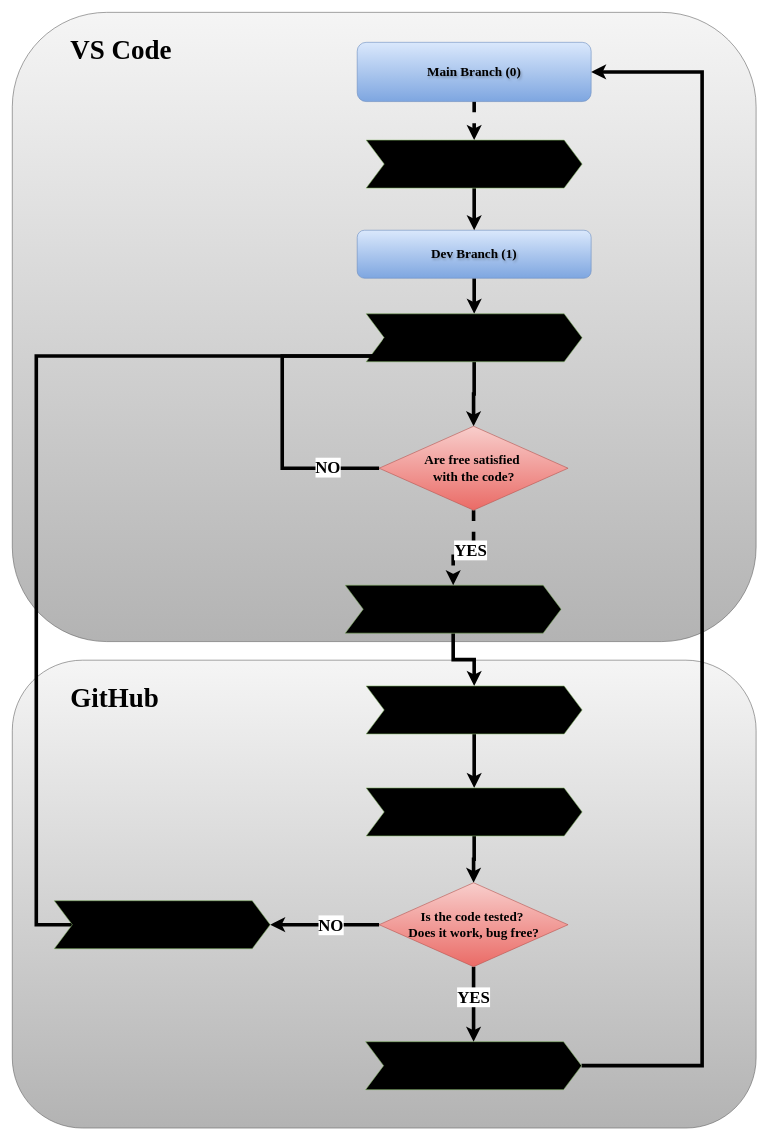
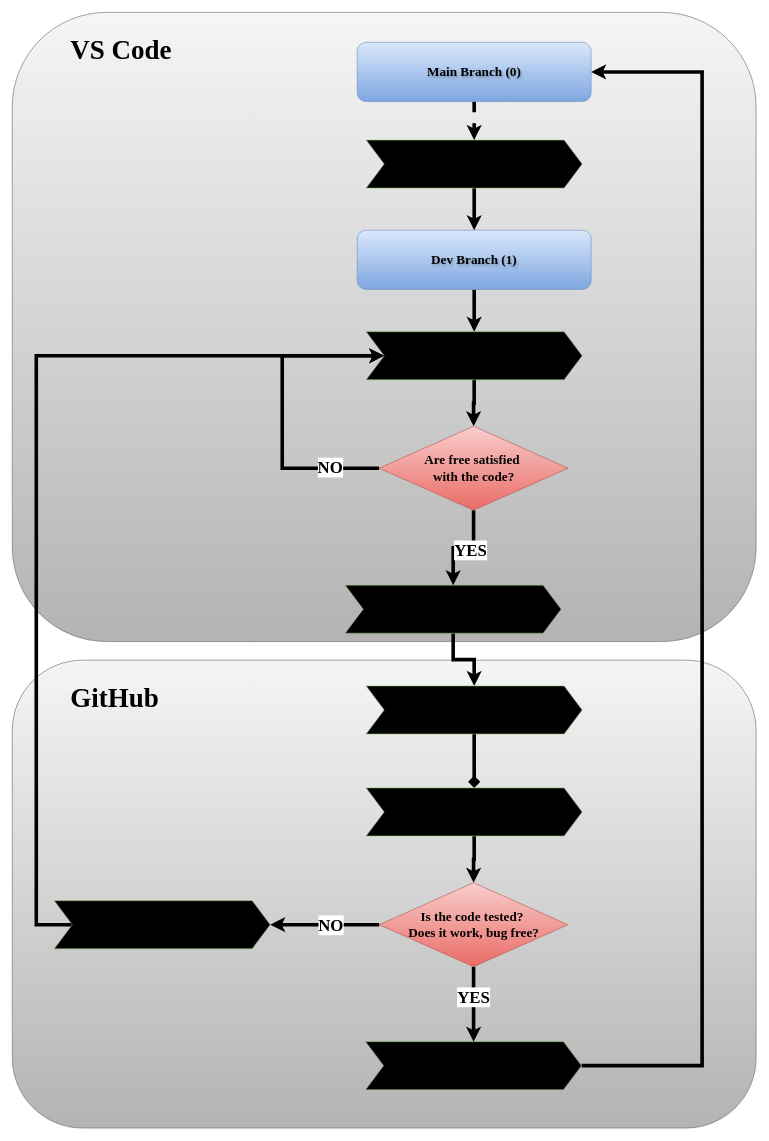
(474, 254) -> (474, 260)
(474, 338) -> (474, 356)
(474, 526) -> (474, 526)
(474, 776) -> (474, 775)
